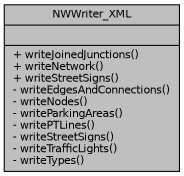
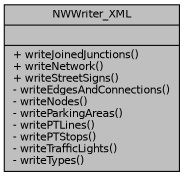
(64, 137) -> (55, 137)
